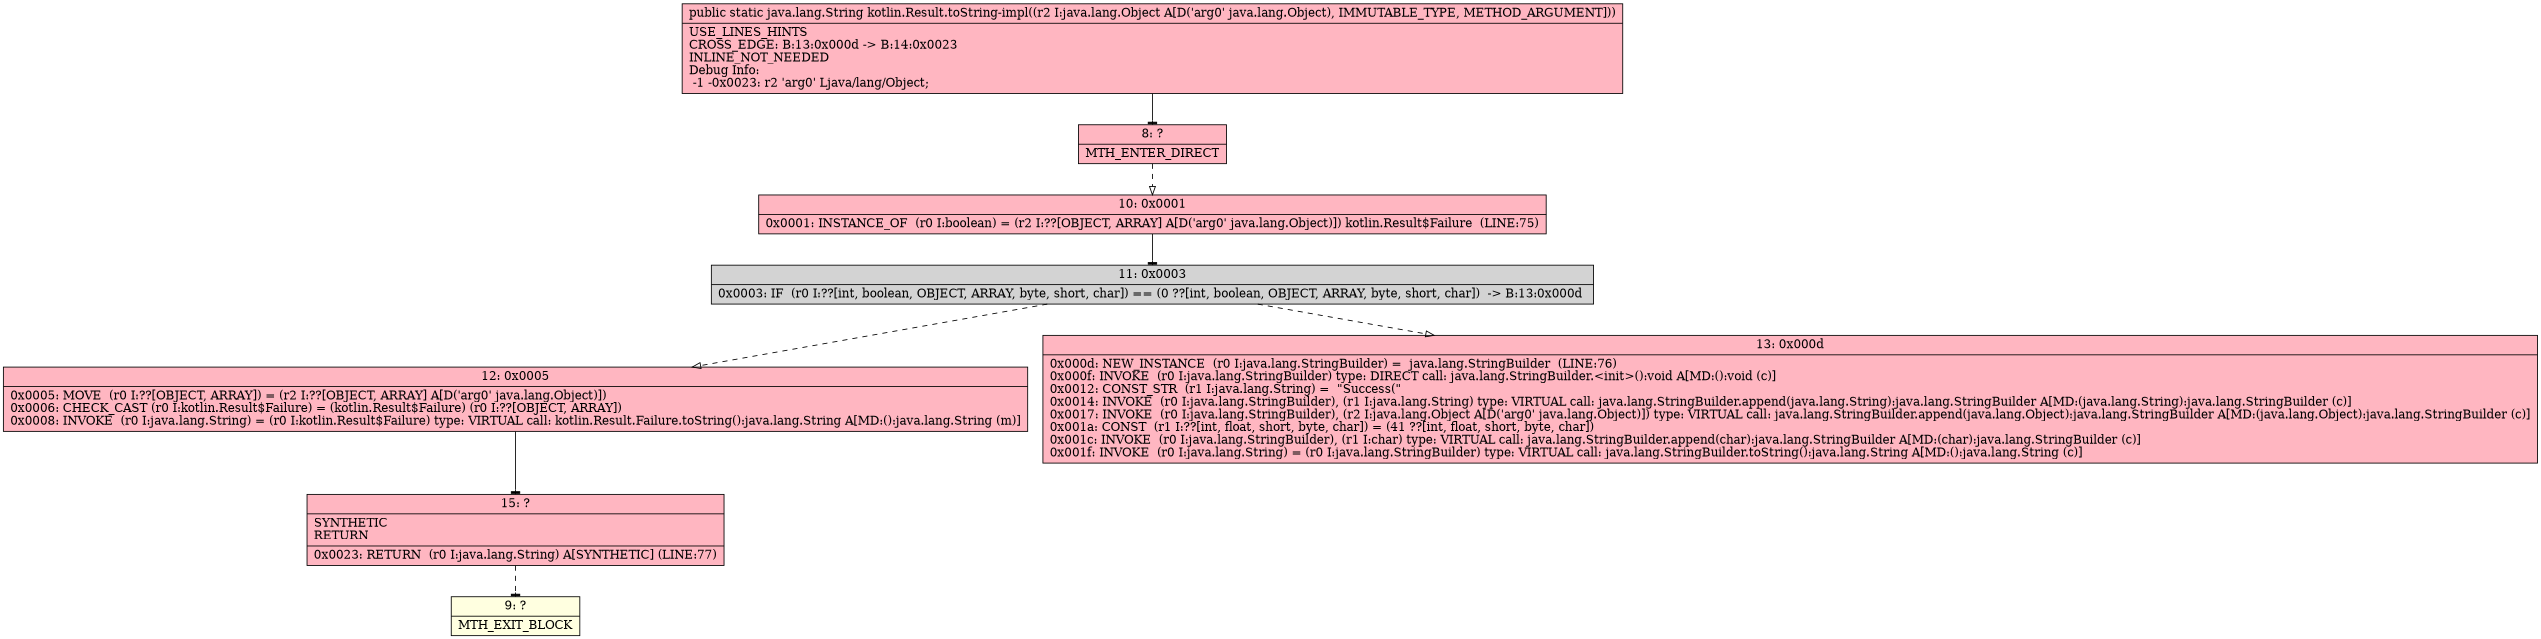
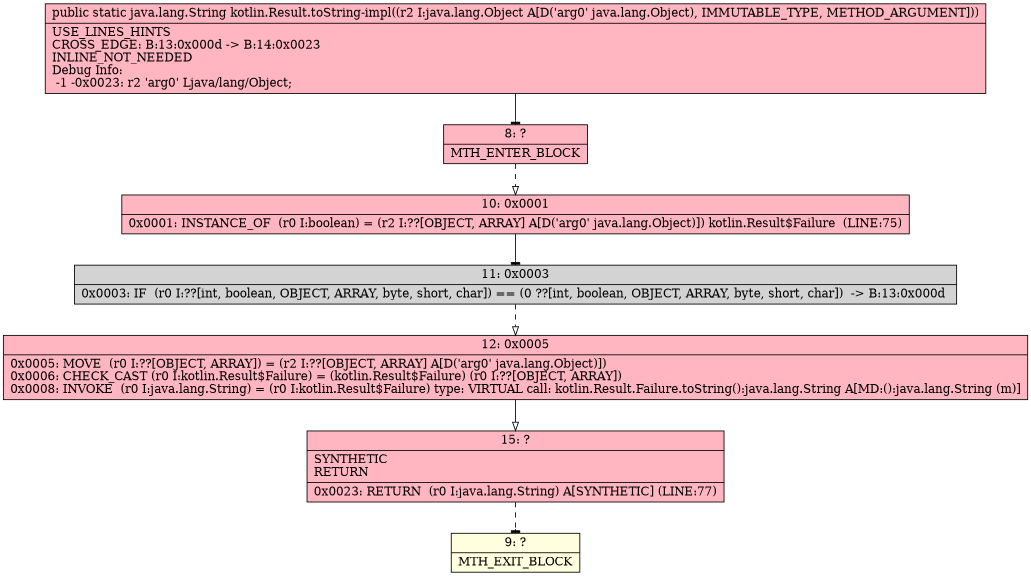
(1152, 154) -> (516, 154)
(1790, 399) -> none
(516, 461) -> (516, 411)
